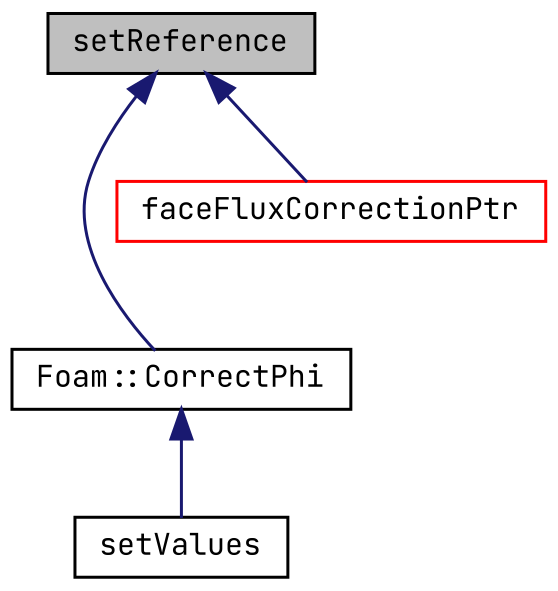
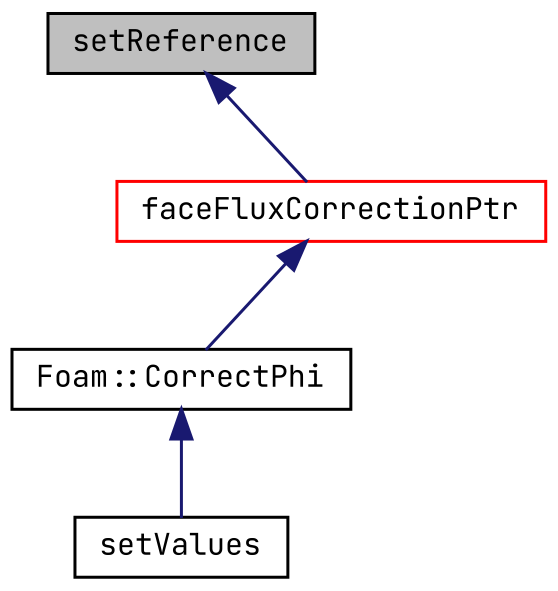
(86, 227) -> (246, 307)
